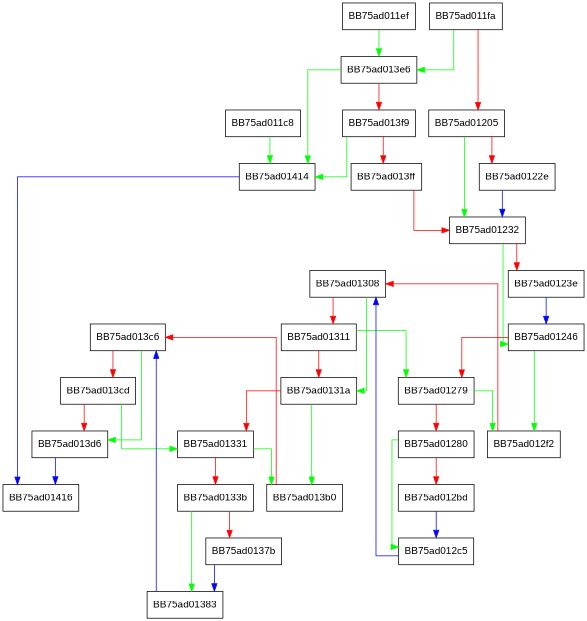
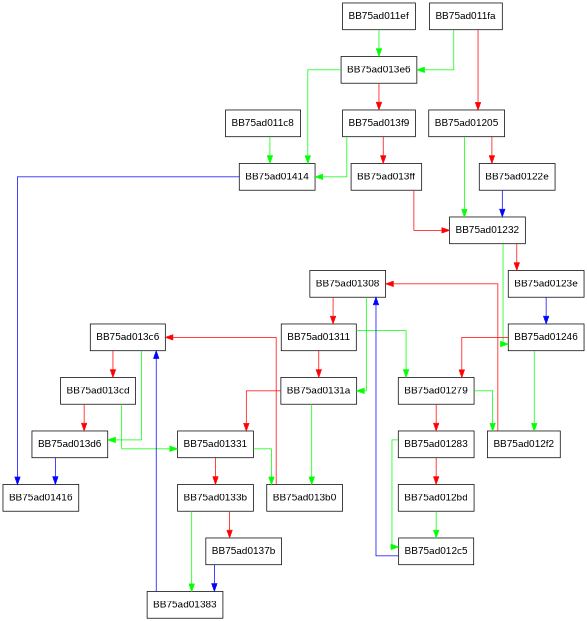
(436, 444) -> (436, 444)
(436, 521) -> (436, 521)
